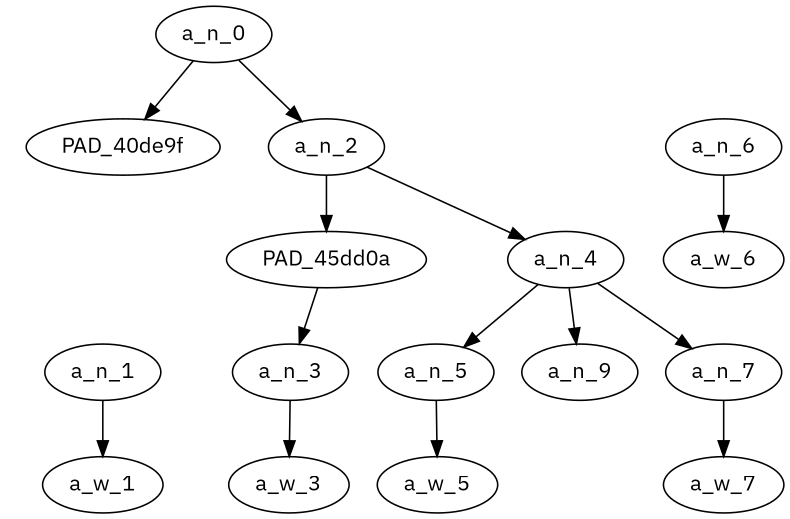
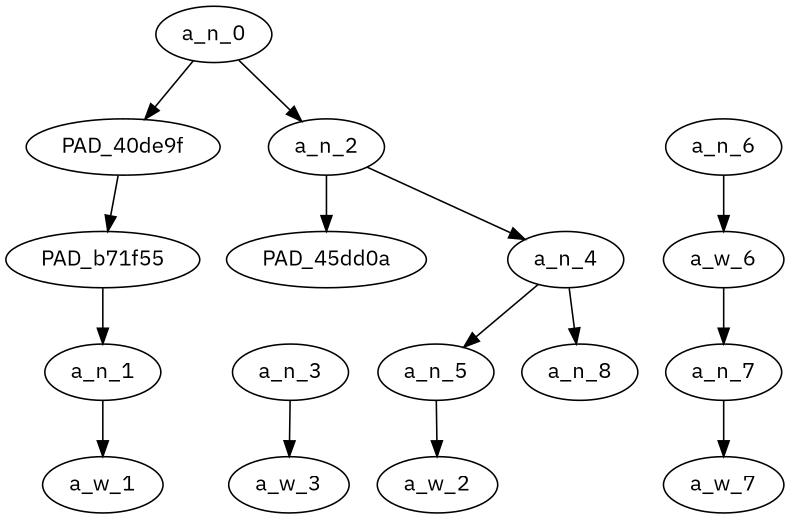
none -> (103, 260)
(311, 308) -> none
(638, 311) -> (724, 308)
(580, 372) -> (580, 372)
(437, 485) -> (437, 485)
